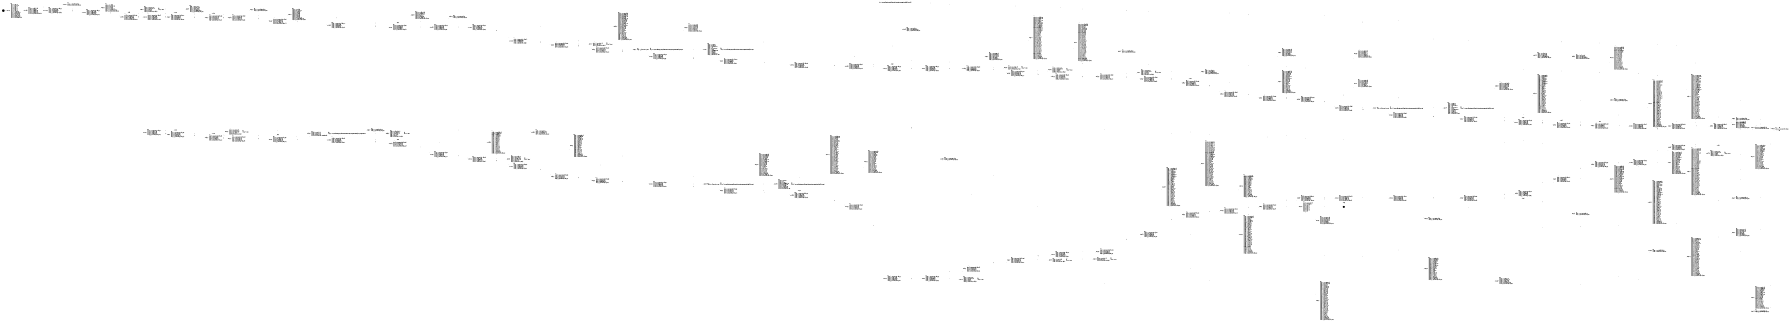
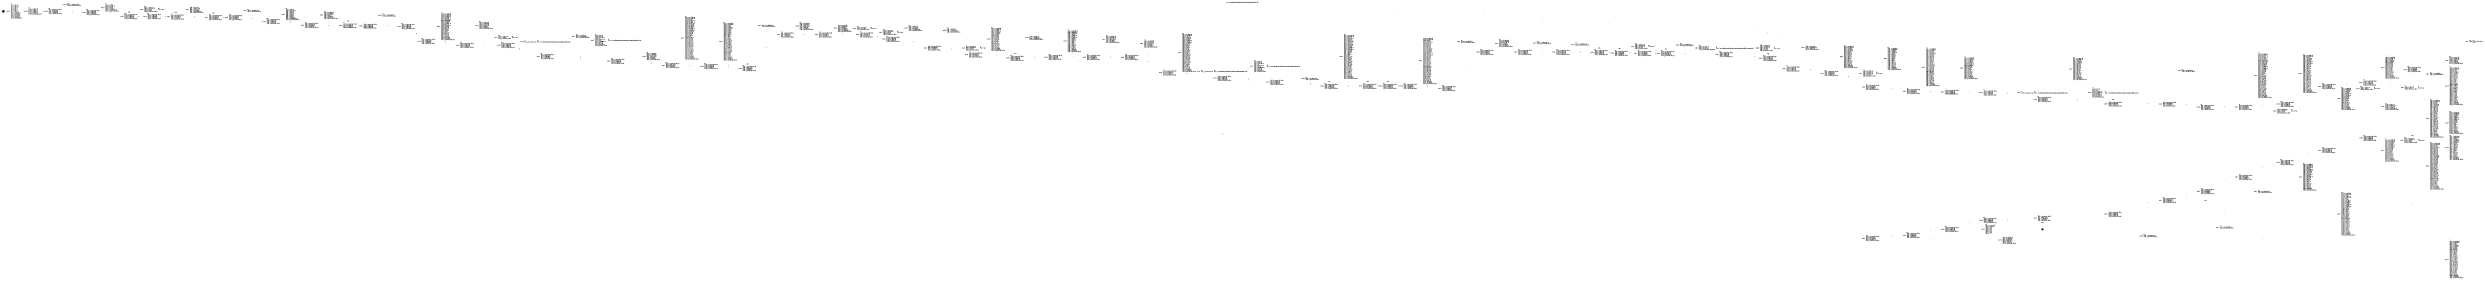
none -> (1523, 52)
(1149, 235) -> none
